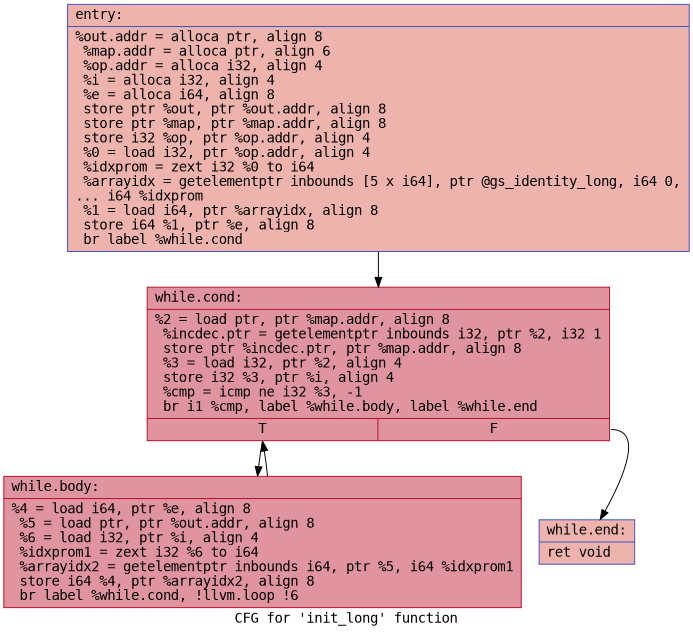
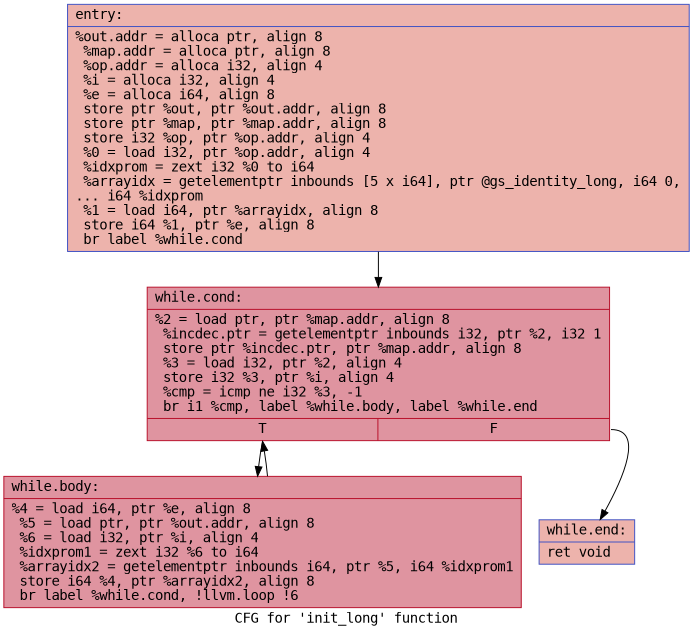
(203, 52) -> (203, 52)
